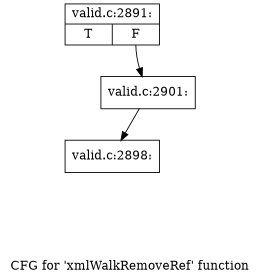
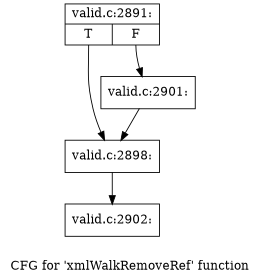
none -> (89, 89)
none -> (112, 220)
